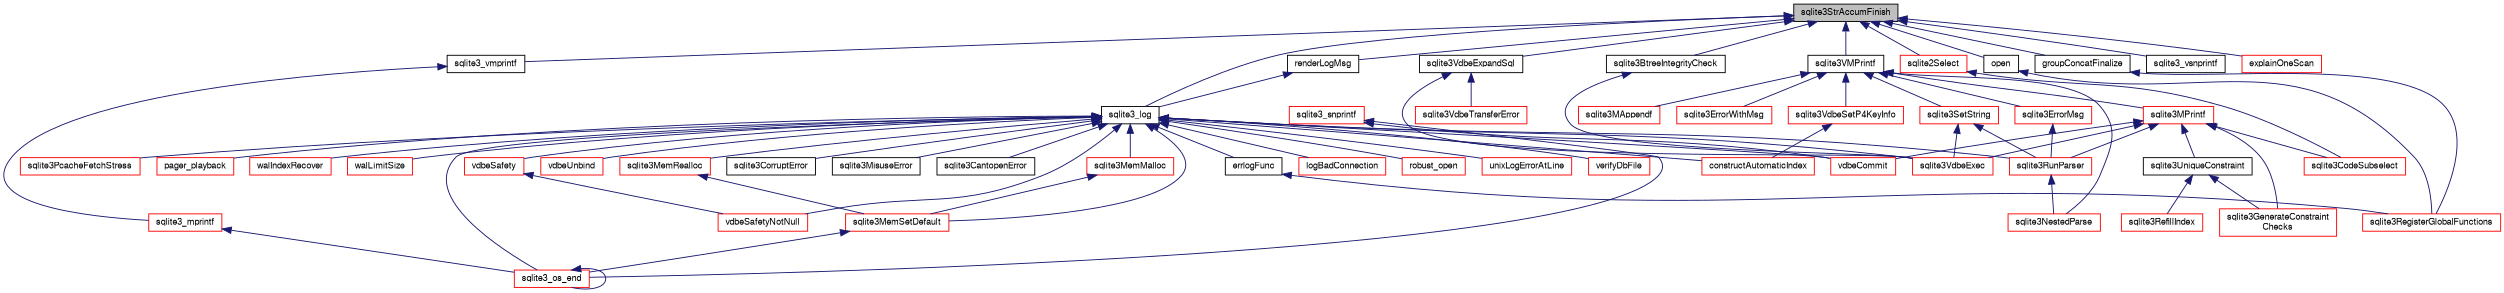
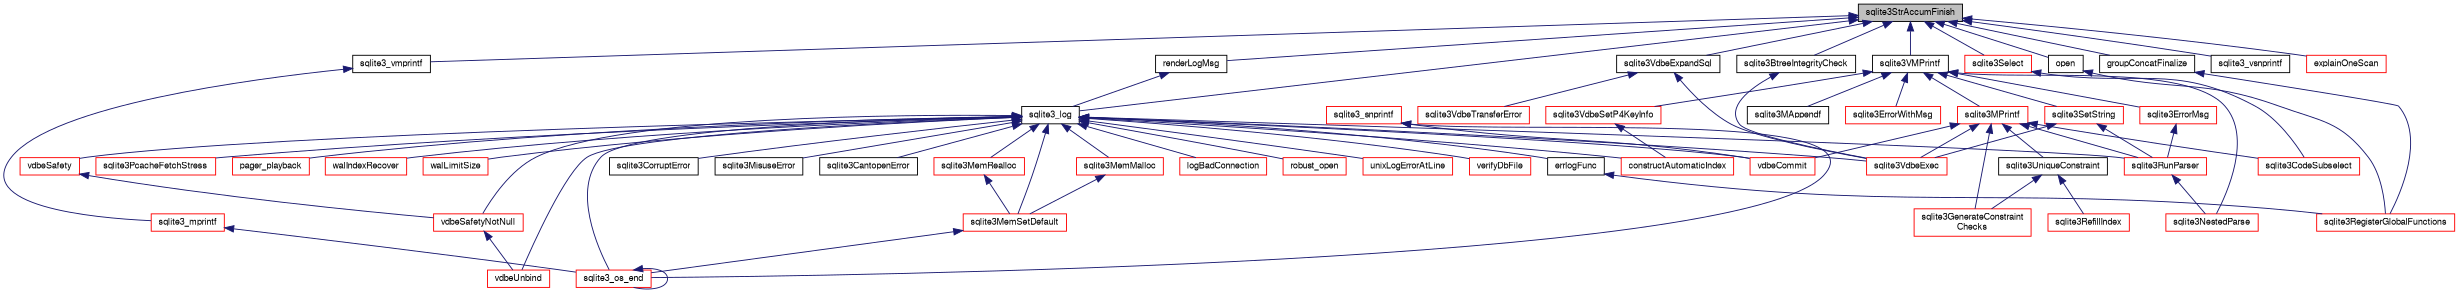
(1934, 64) -> (1998, 64)
(1619, 115) -> (1788, 115)
none -> (501, 254)
